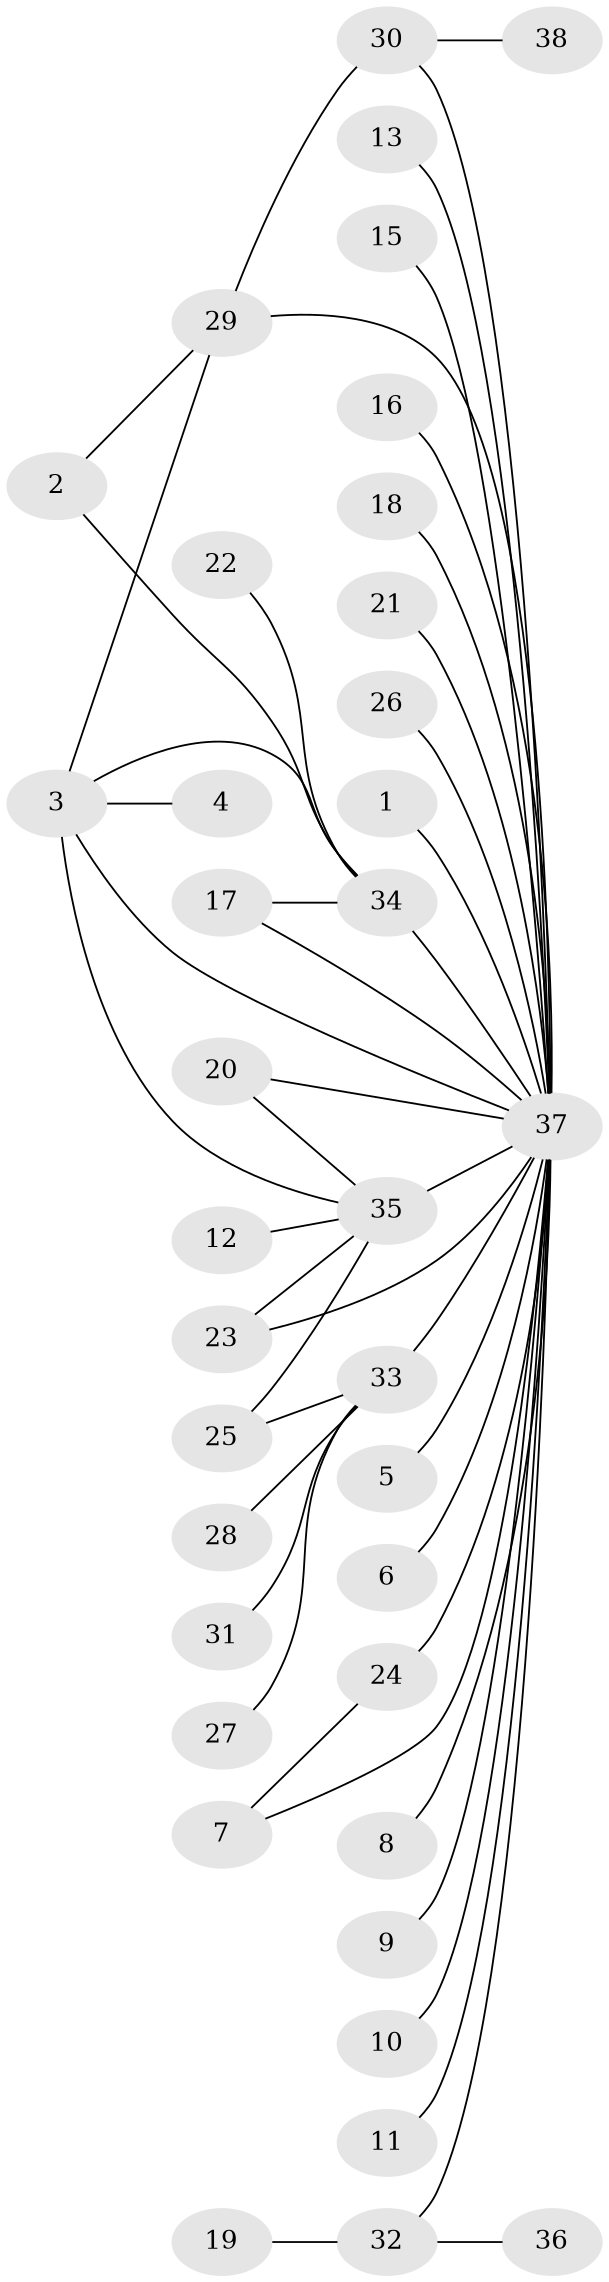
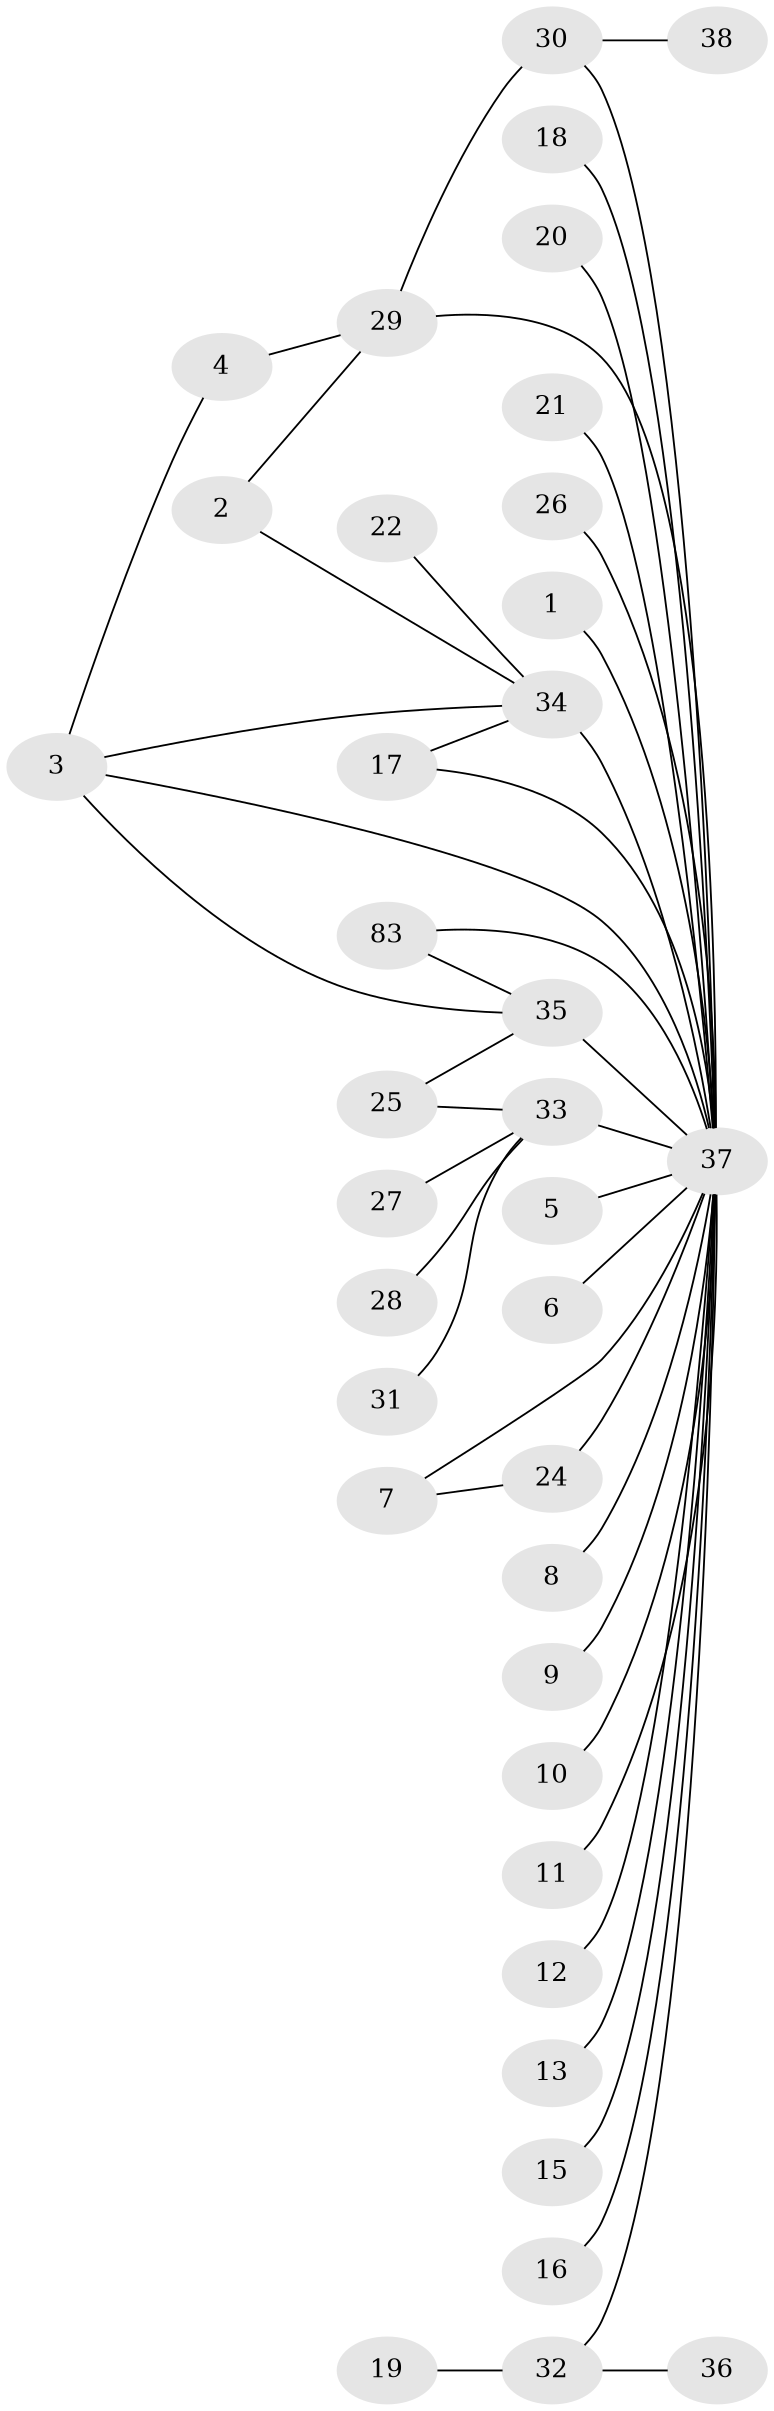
(143, 553) -> (305, 345)
(304, 1141) -> none
(305, 1226) -> (649, 1749)
(222, 1339) -> (387, 936)
